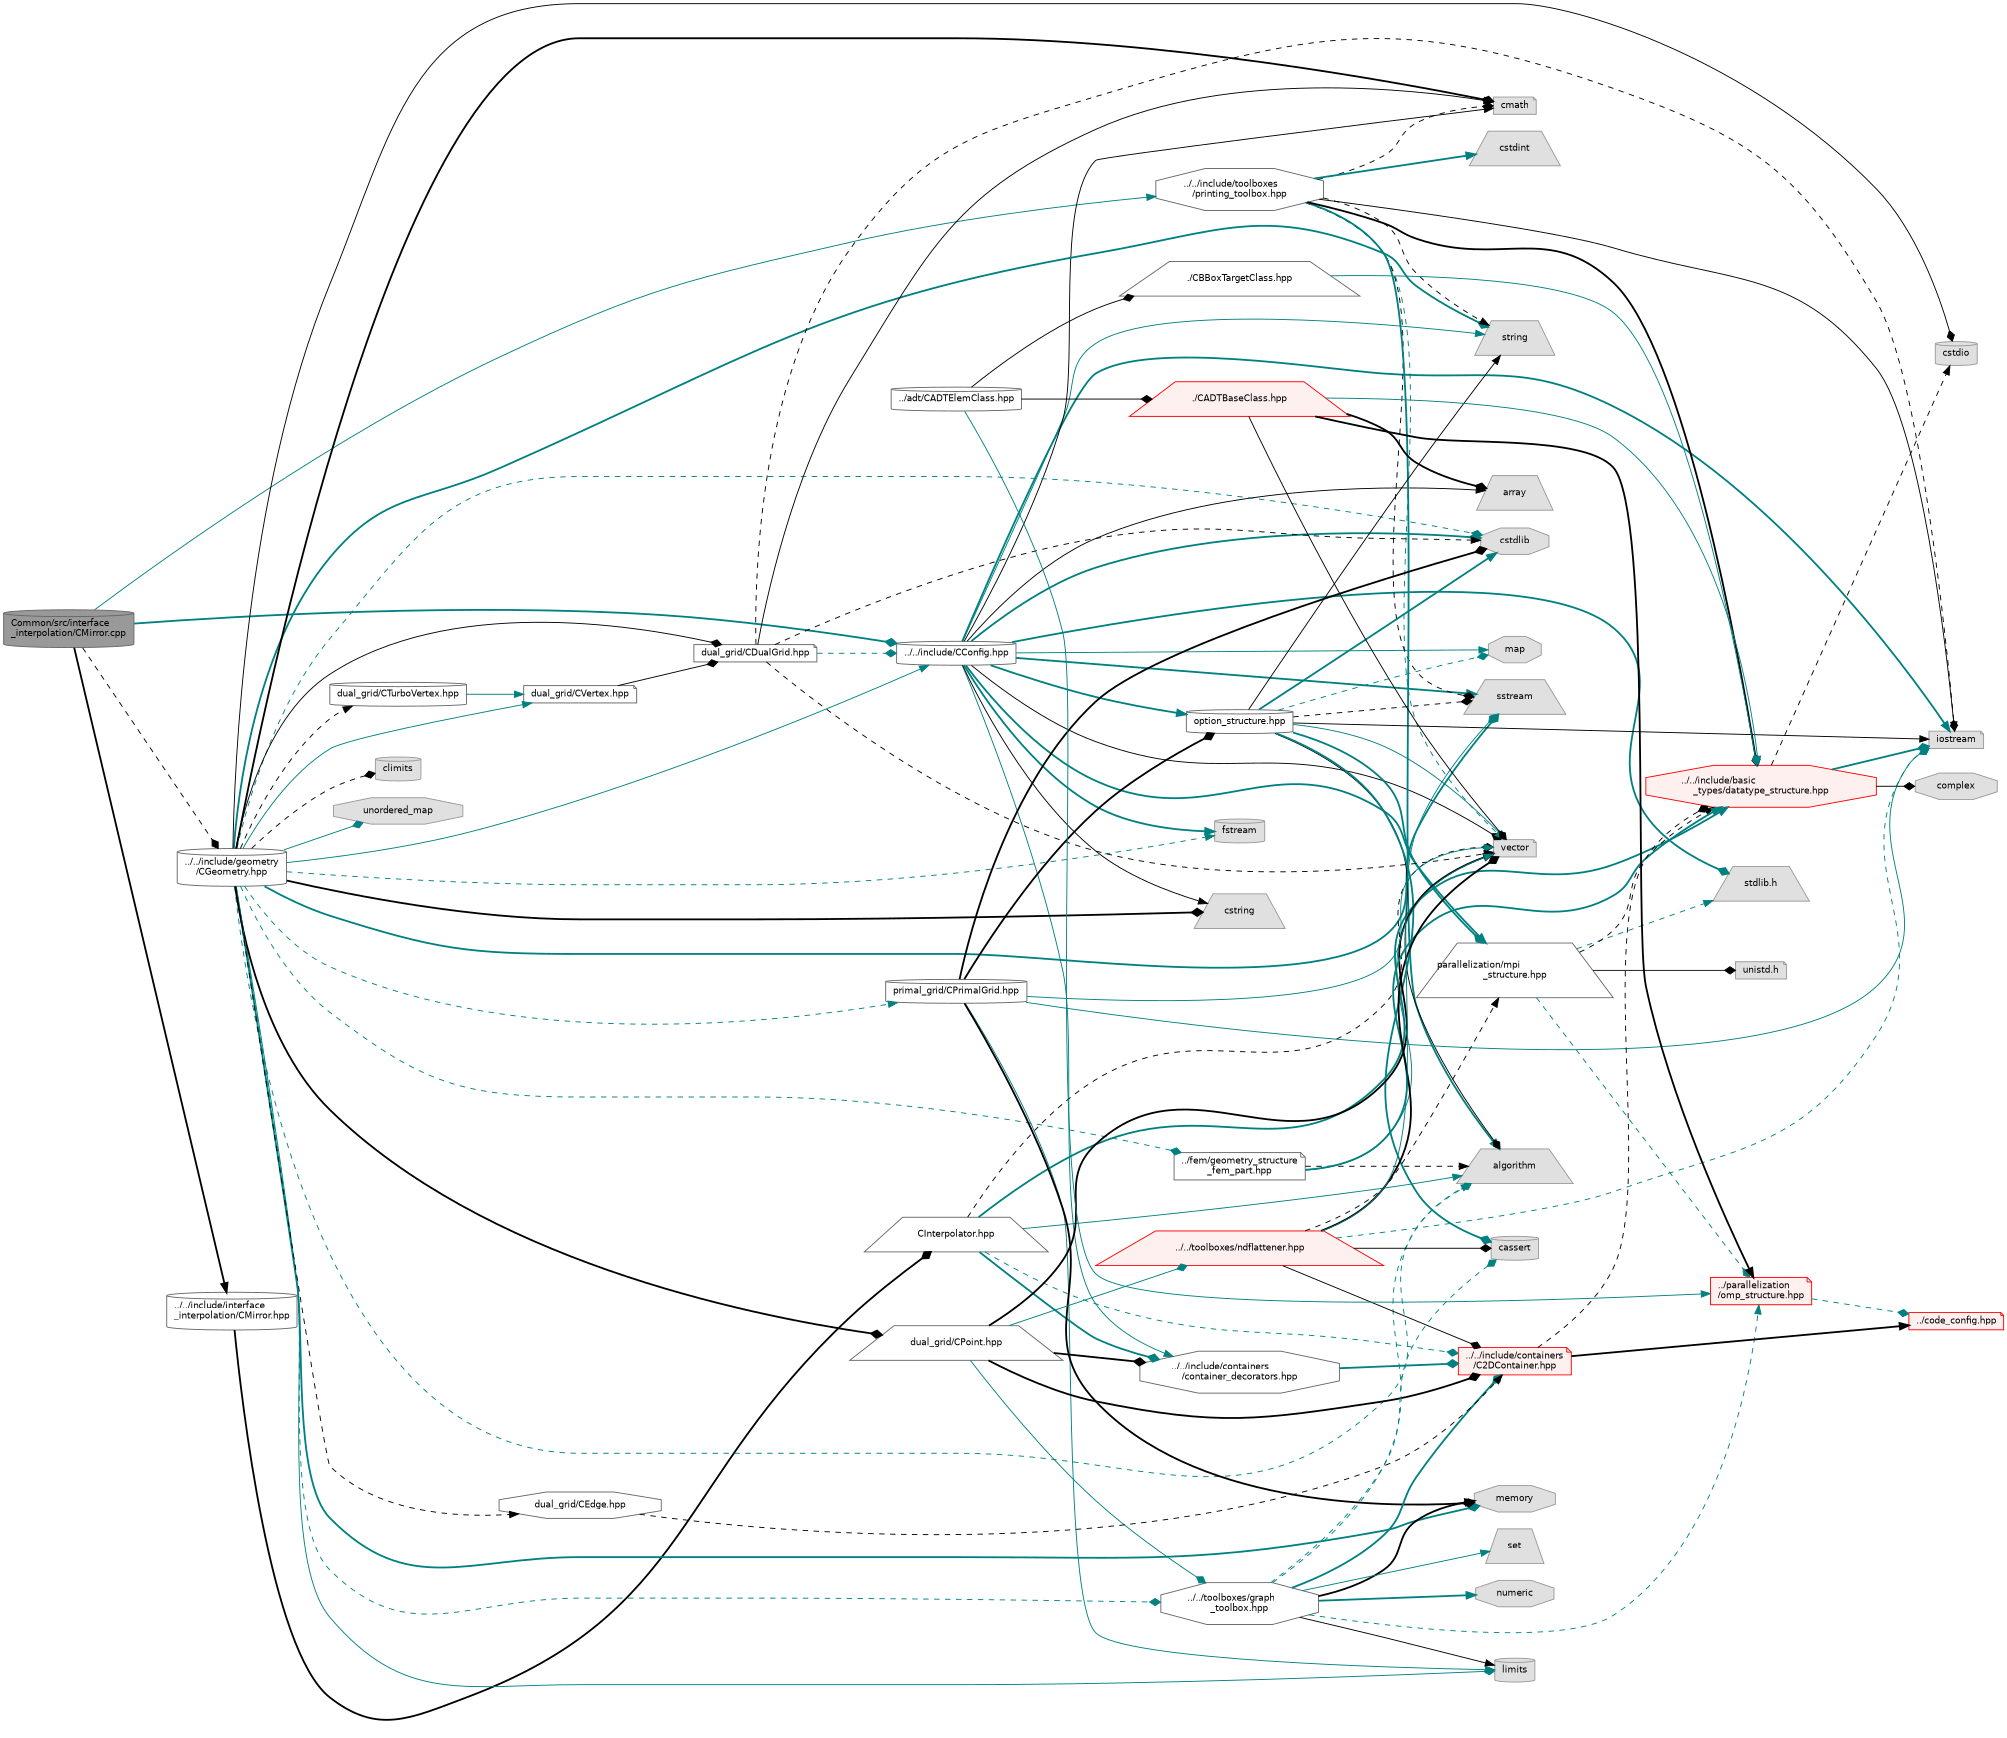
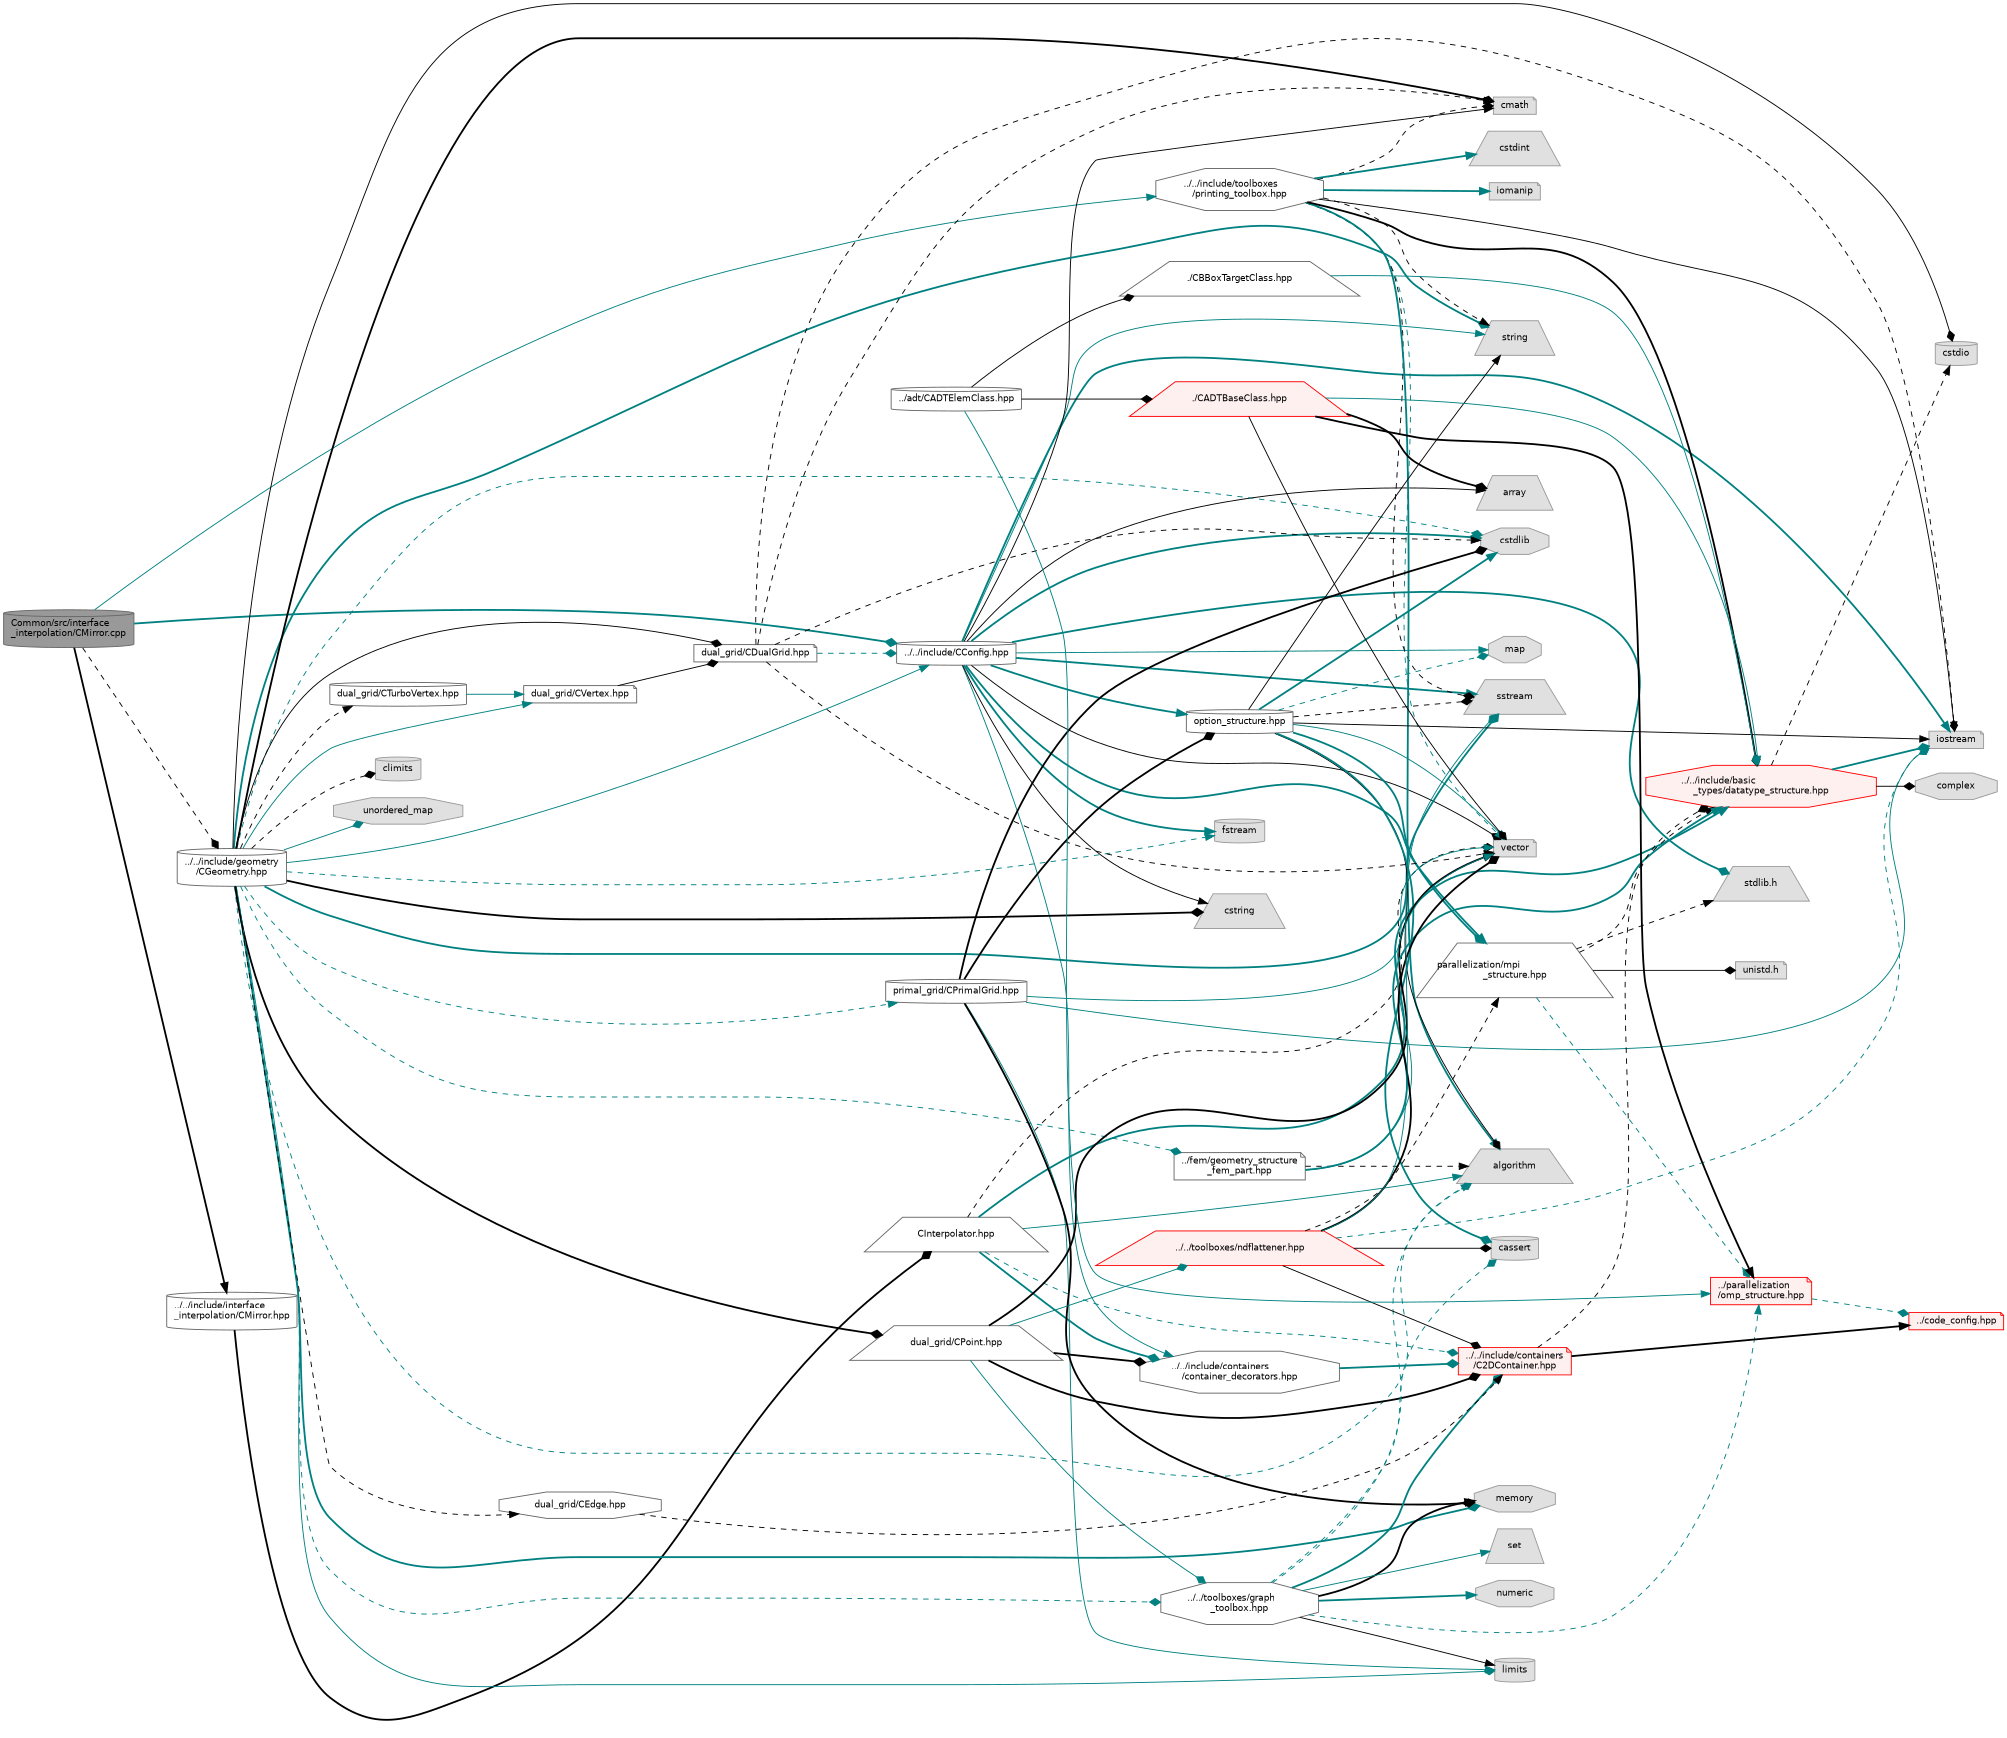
none -> (1515, 191)
(990, 192) -> (990, 192)
(1634, 928) -> (1634, 928)
